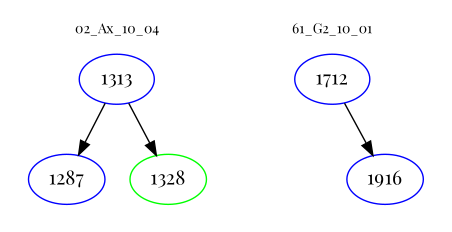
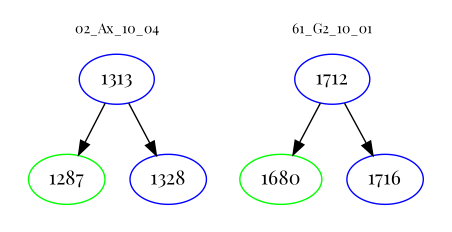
(67, 179) -> (67, 179)
(168, 179) -> (168, 179)
none -> (281, 179)
(385, 179) -> (385, 179)
